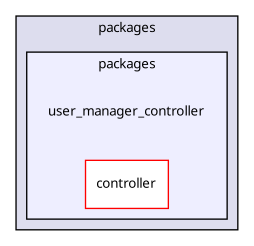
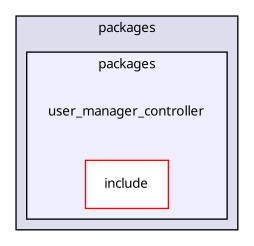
(127, 184) -> (127, 184)
